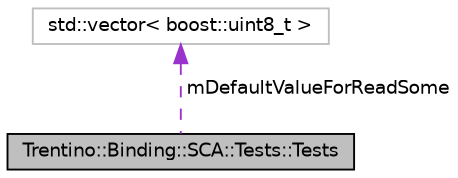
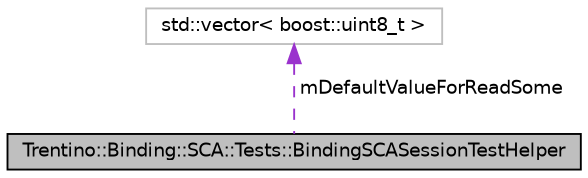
(181, 152) -> (294, 152)
